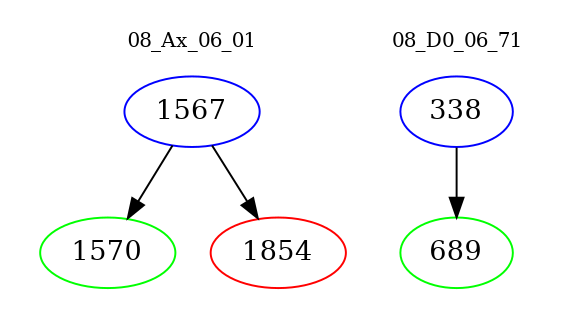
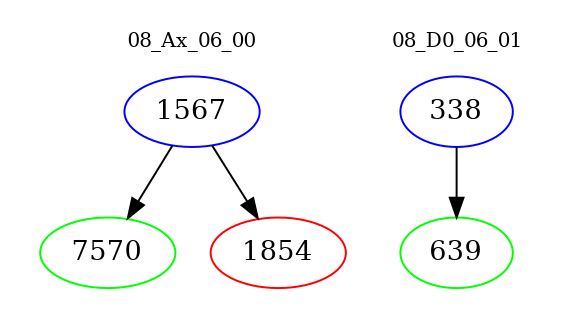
(192, 42) -> (192, 42)
(458, 42) -> (458, 42)
(108, 253) -> (108, 253)
(457, 253) -> (457, 253)
